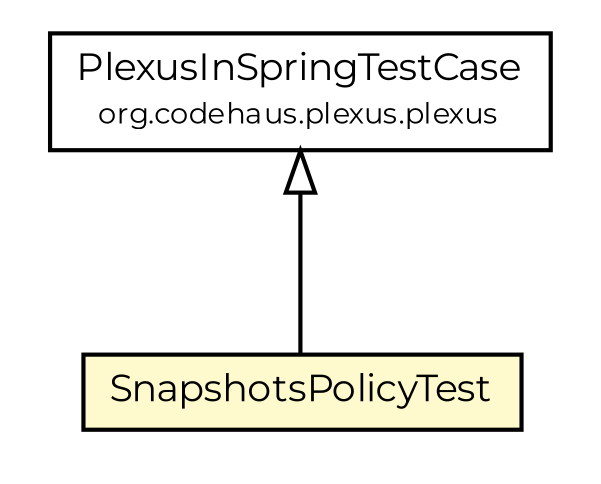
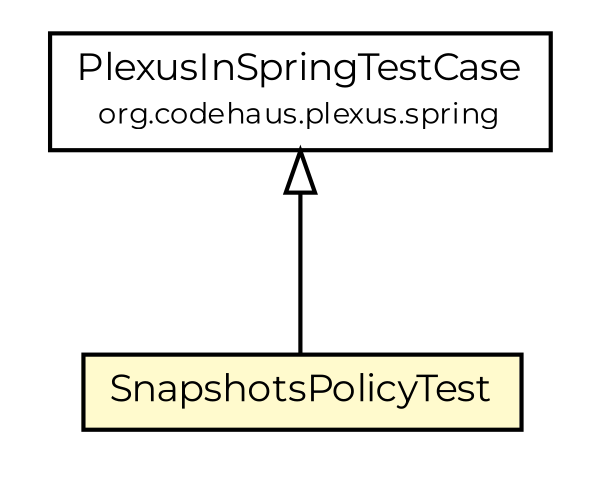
(300, 115) -> (300, 115)
